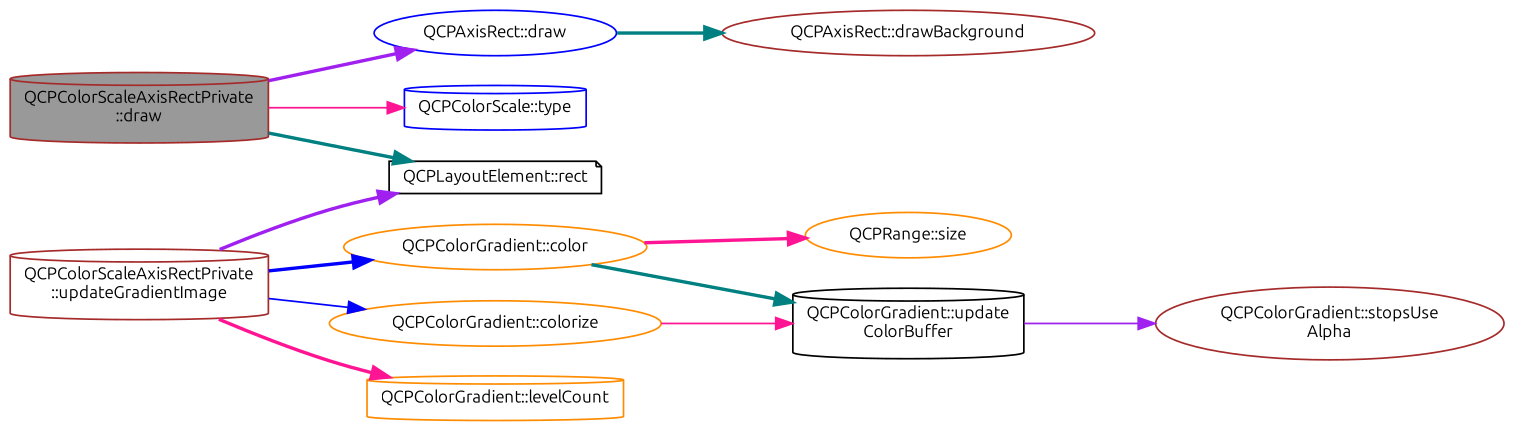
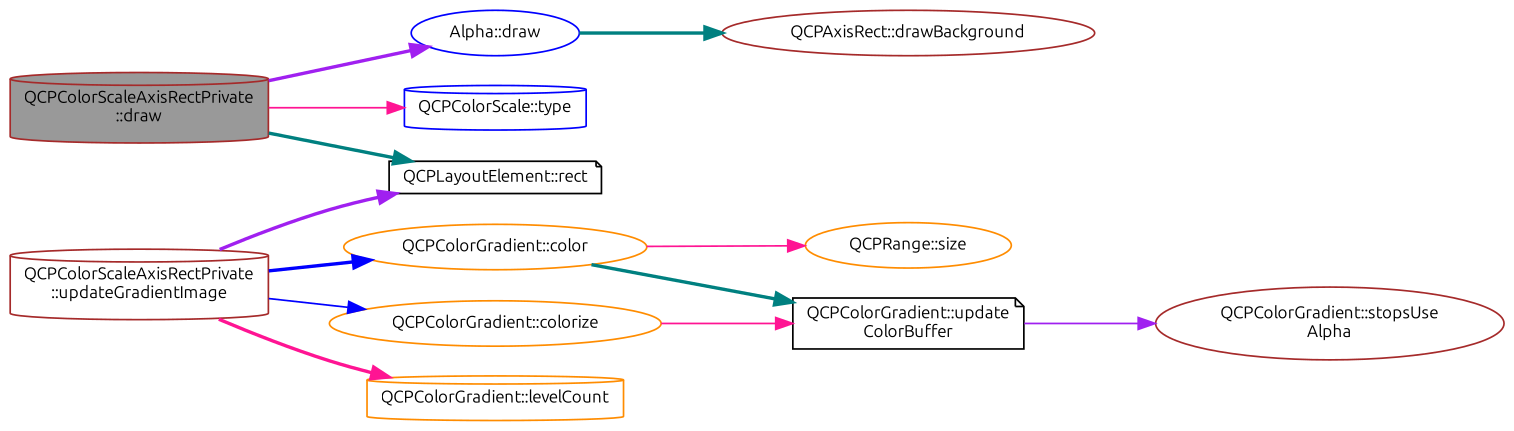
(495, 33) -> (495, 33)
(716, 241) -> (717, 246)
(908, 323) -> (908, 323)
